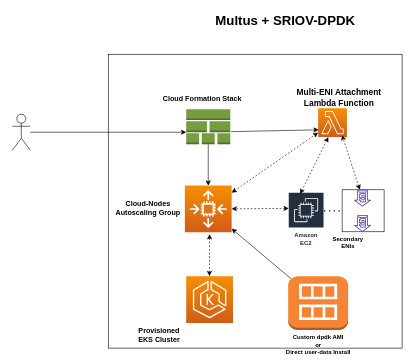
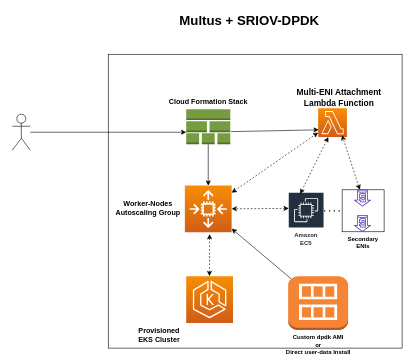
(285, 21) -> (249, 21)
(202, 99) -> (208, 102)
(148, 204) -> (148, 204)
(306, 243) -> (306, 243)
(348, 243) -> (363, 243)
